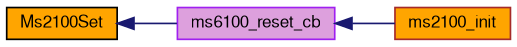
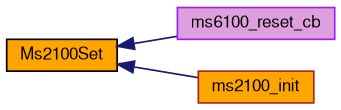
(374, 23) -> (166, 72)
